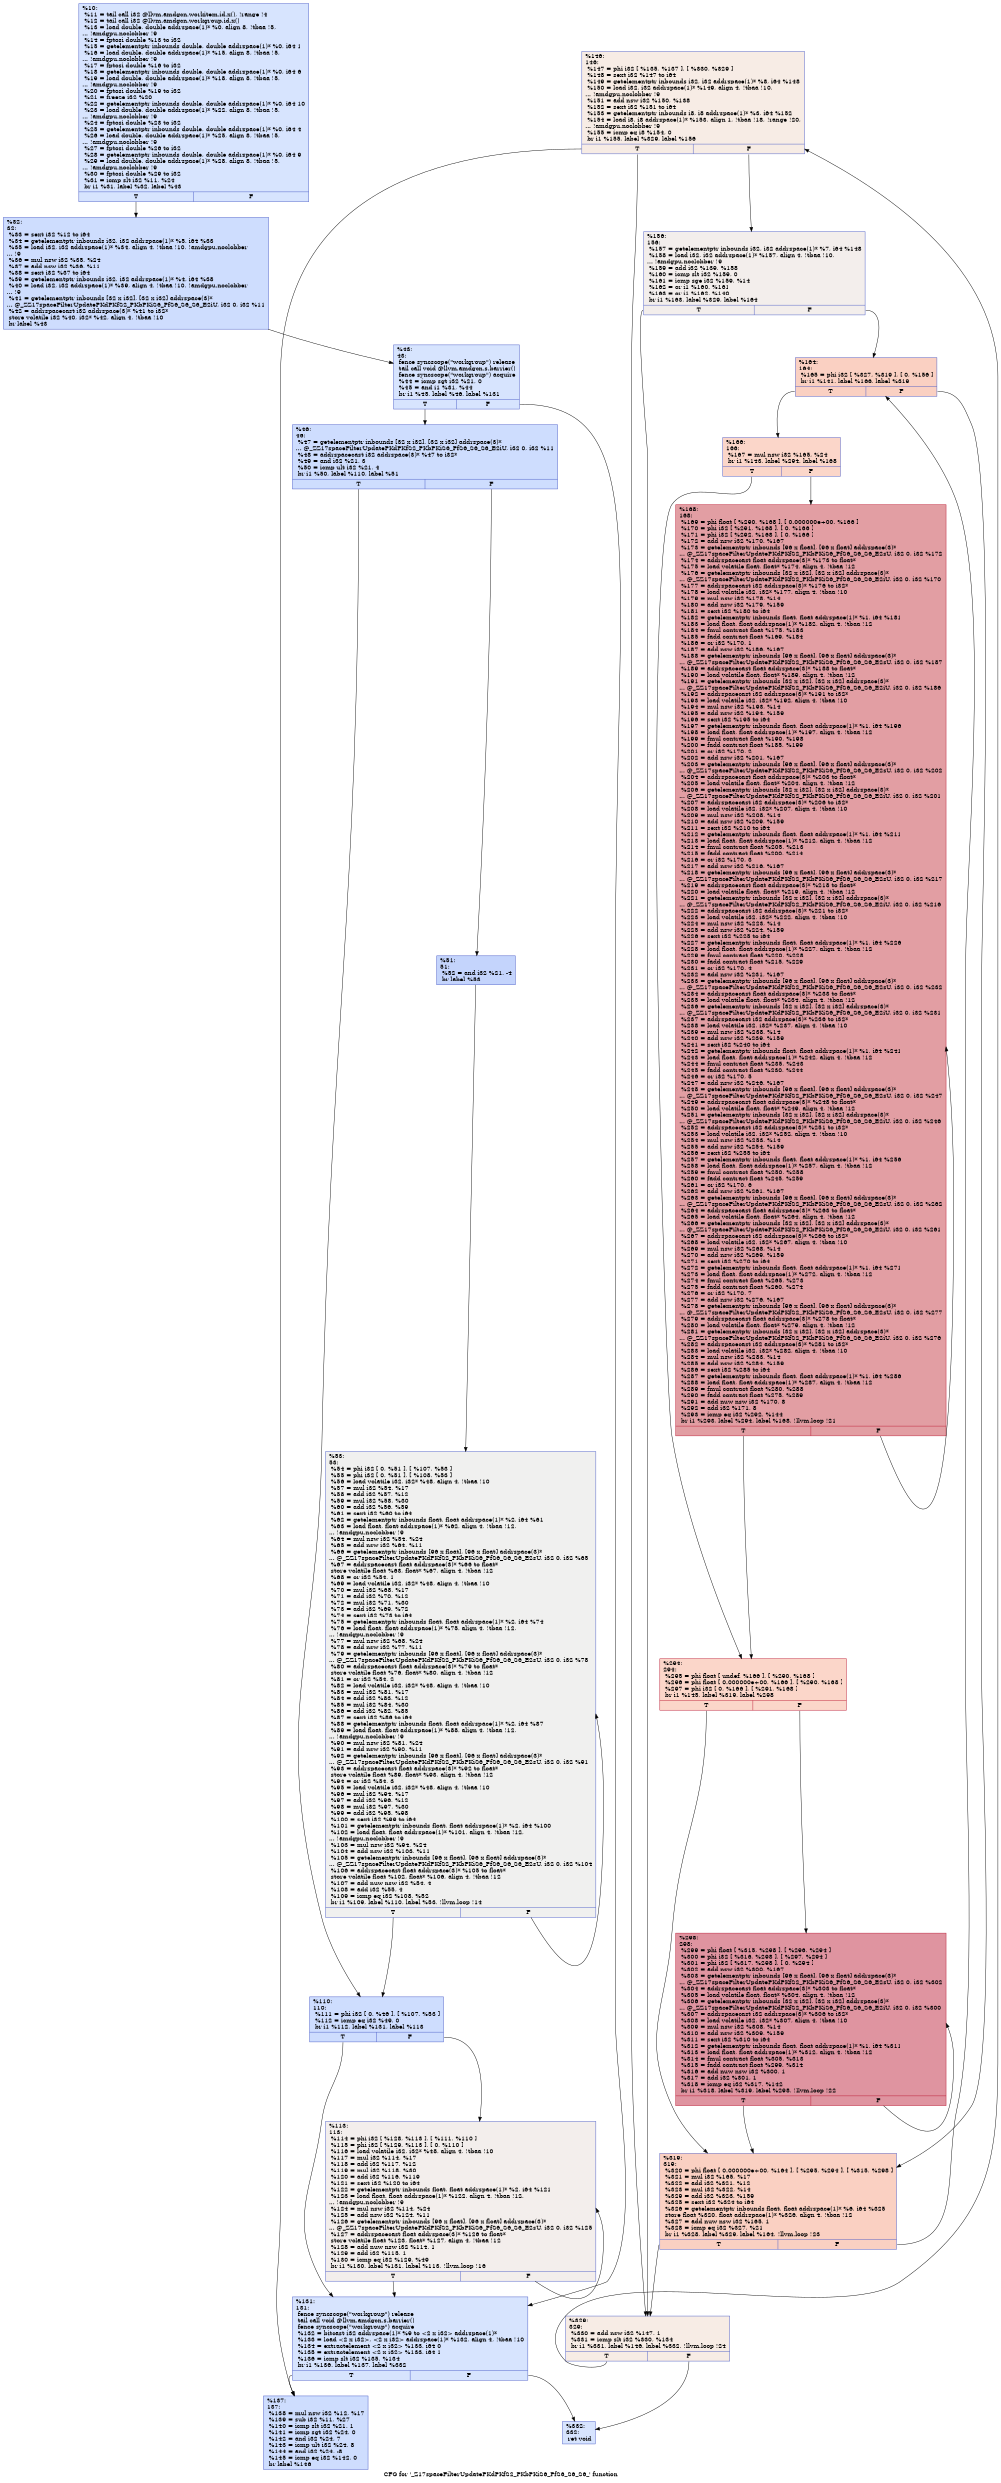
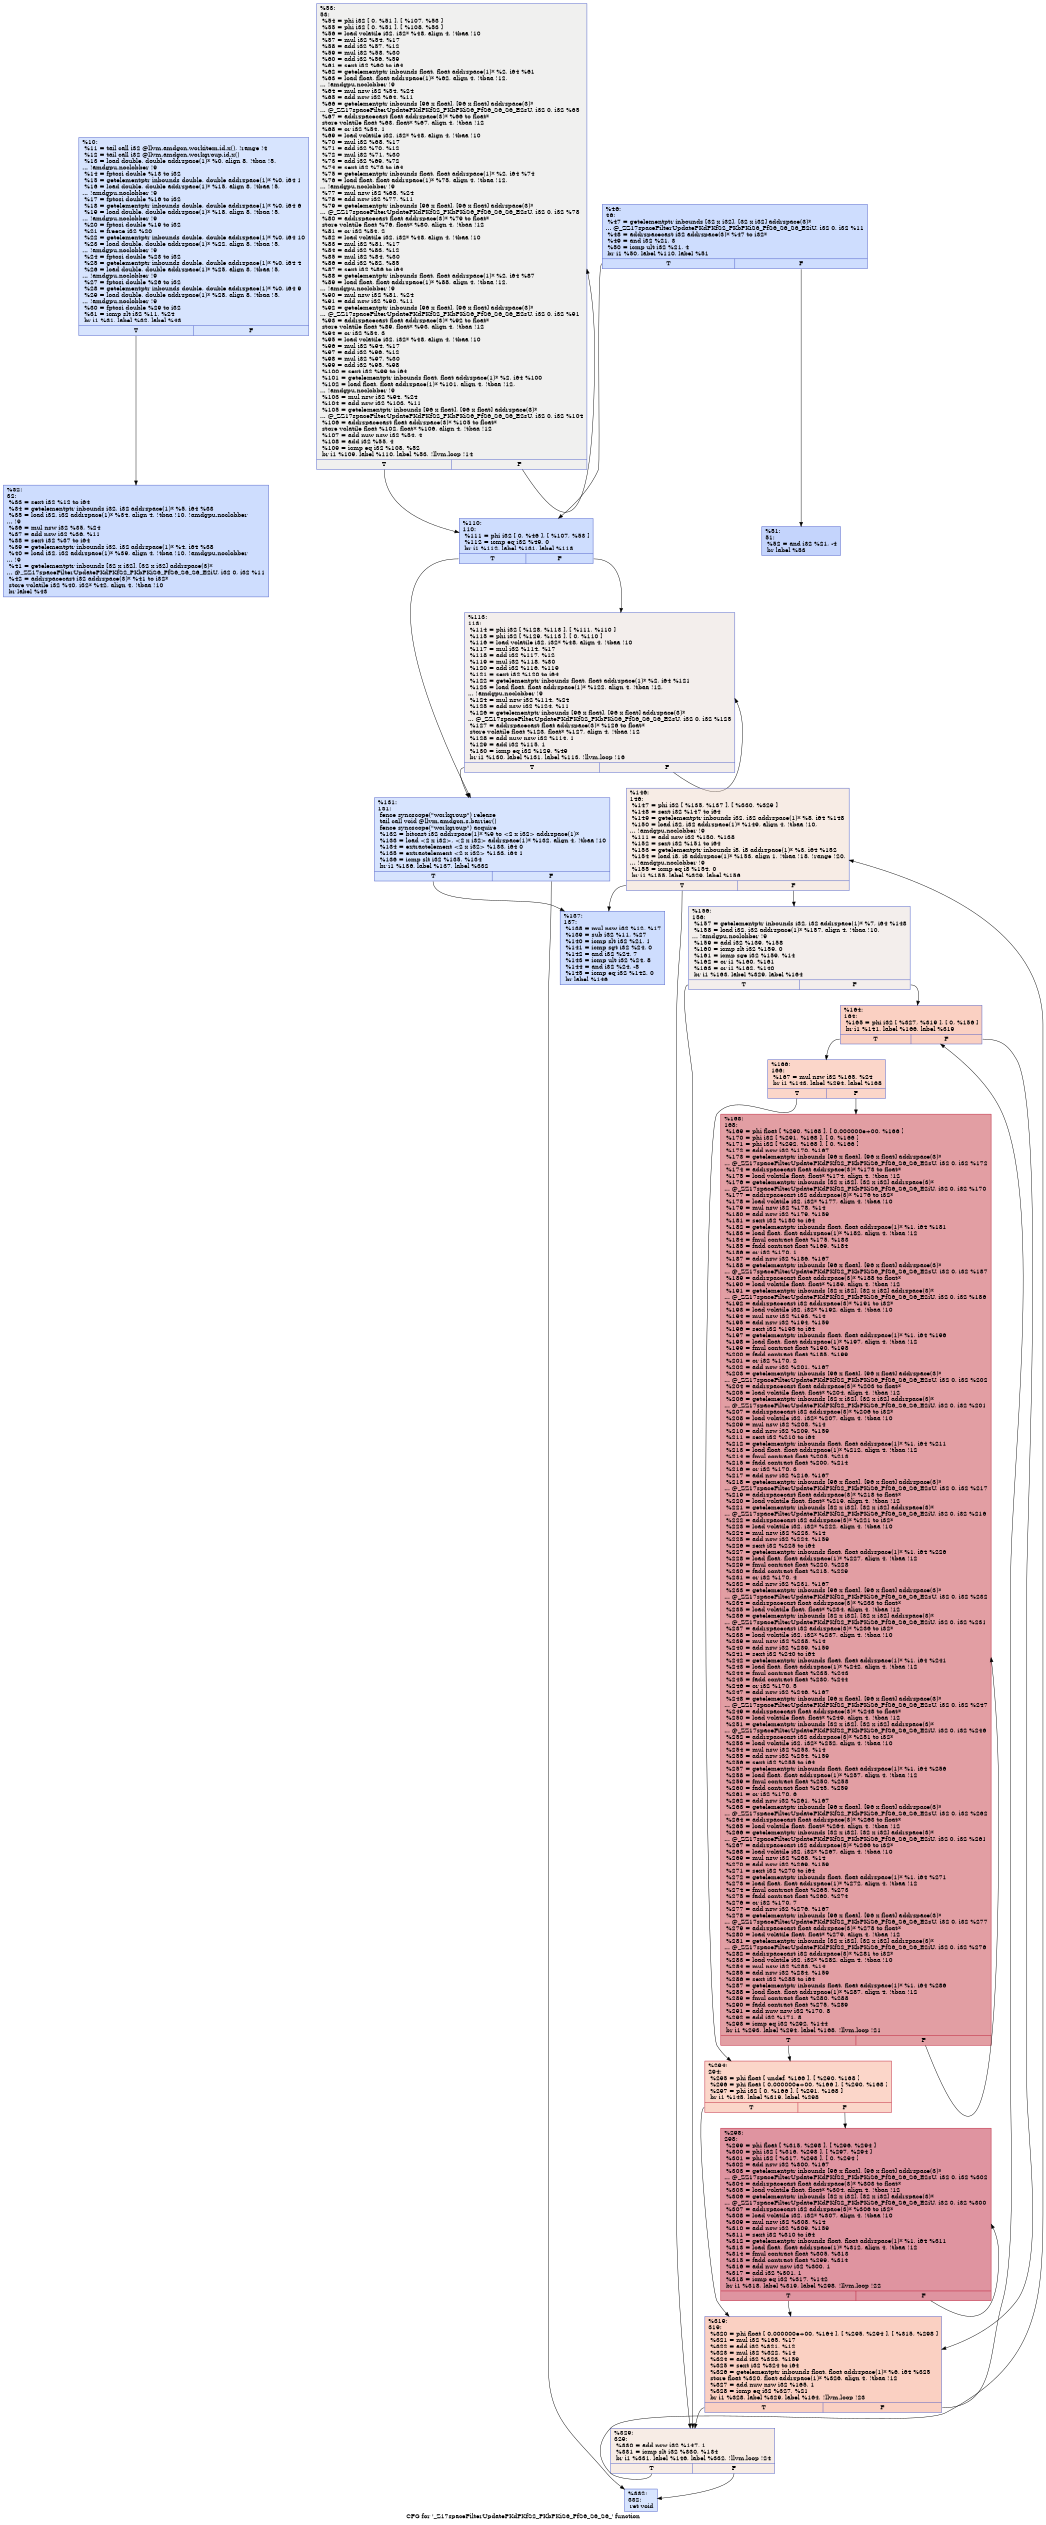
(638, 101) -> (682, 837)
(456, 377) -> none
(471, 1216) -> none
(709, 2196) -> (754, 2359)
